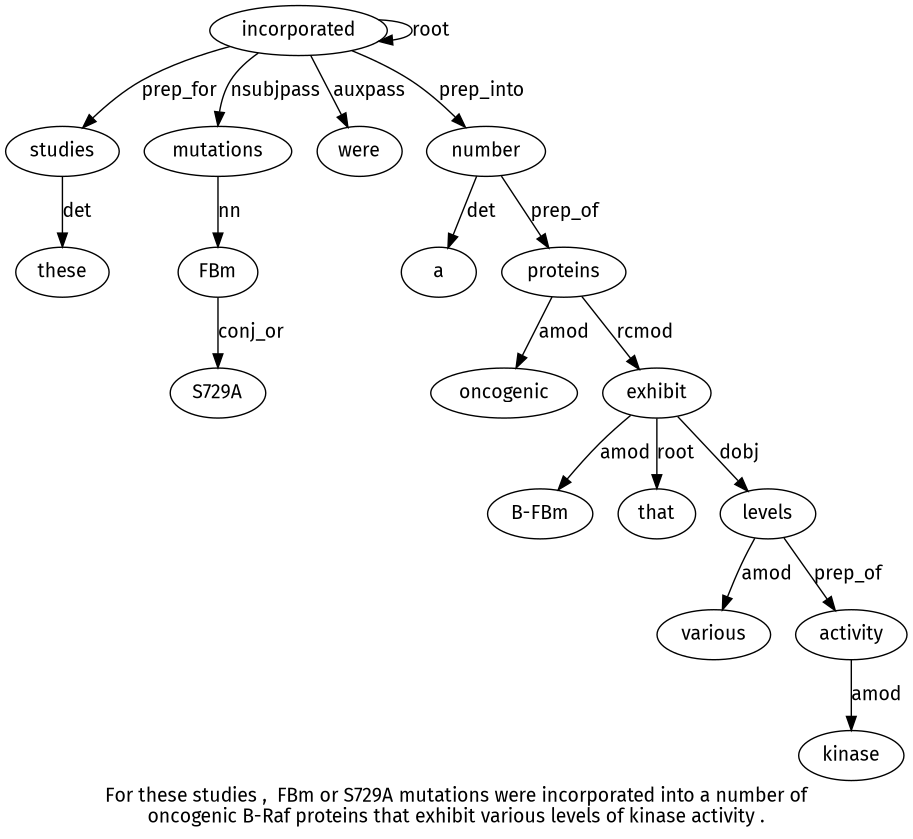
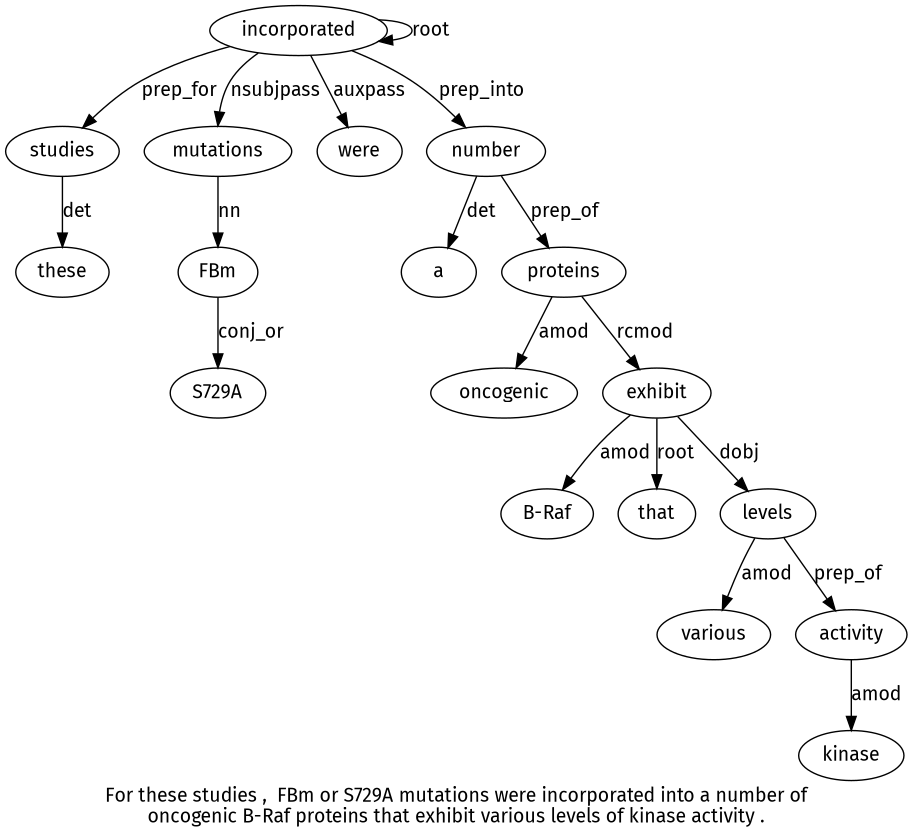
(540, 514) -> (547, 514)
